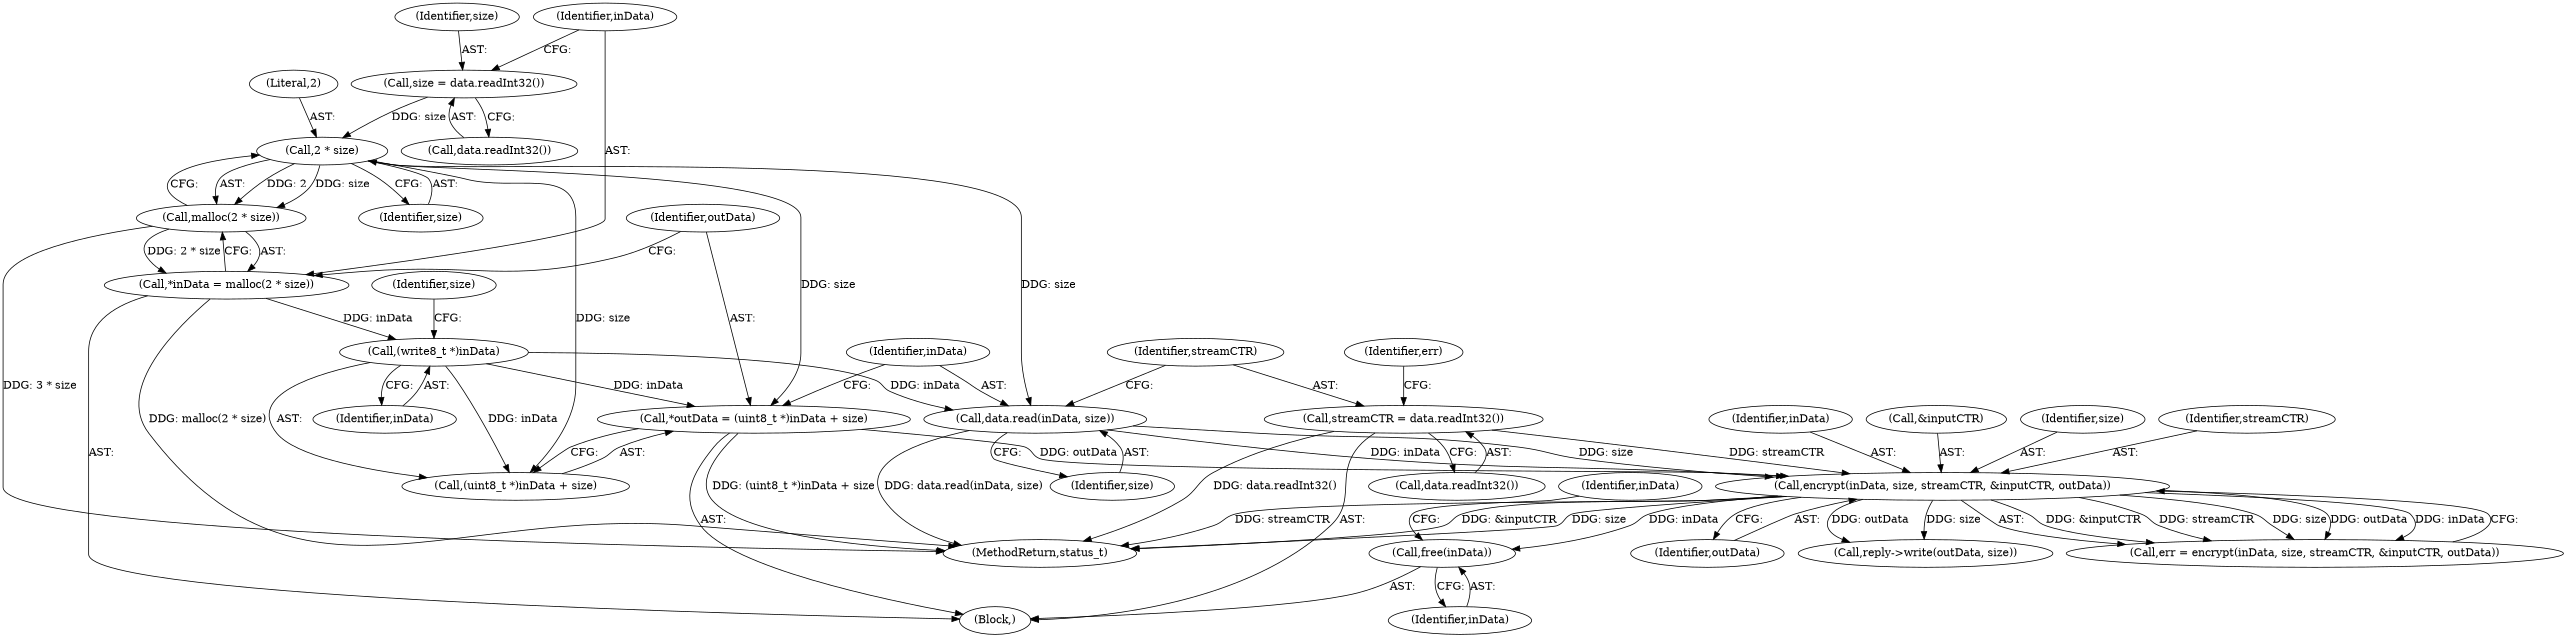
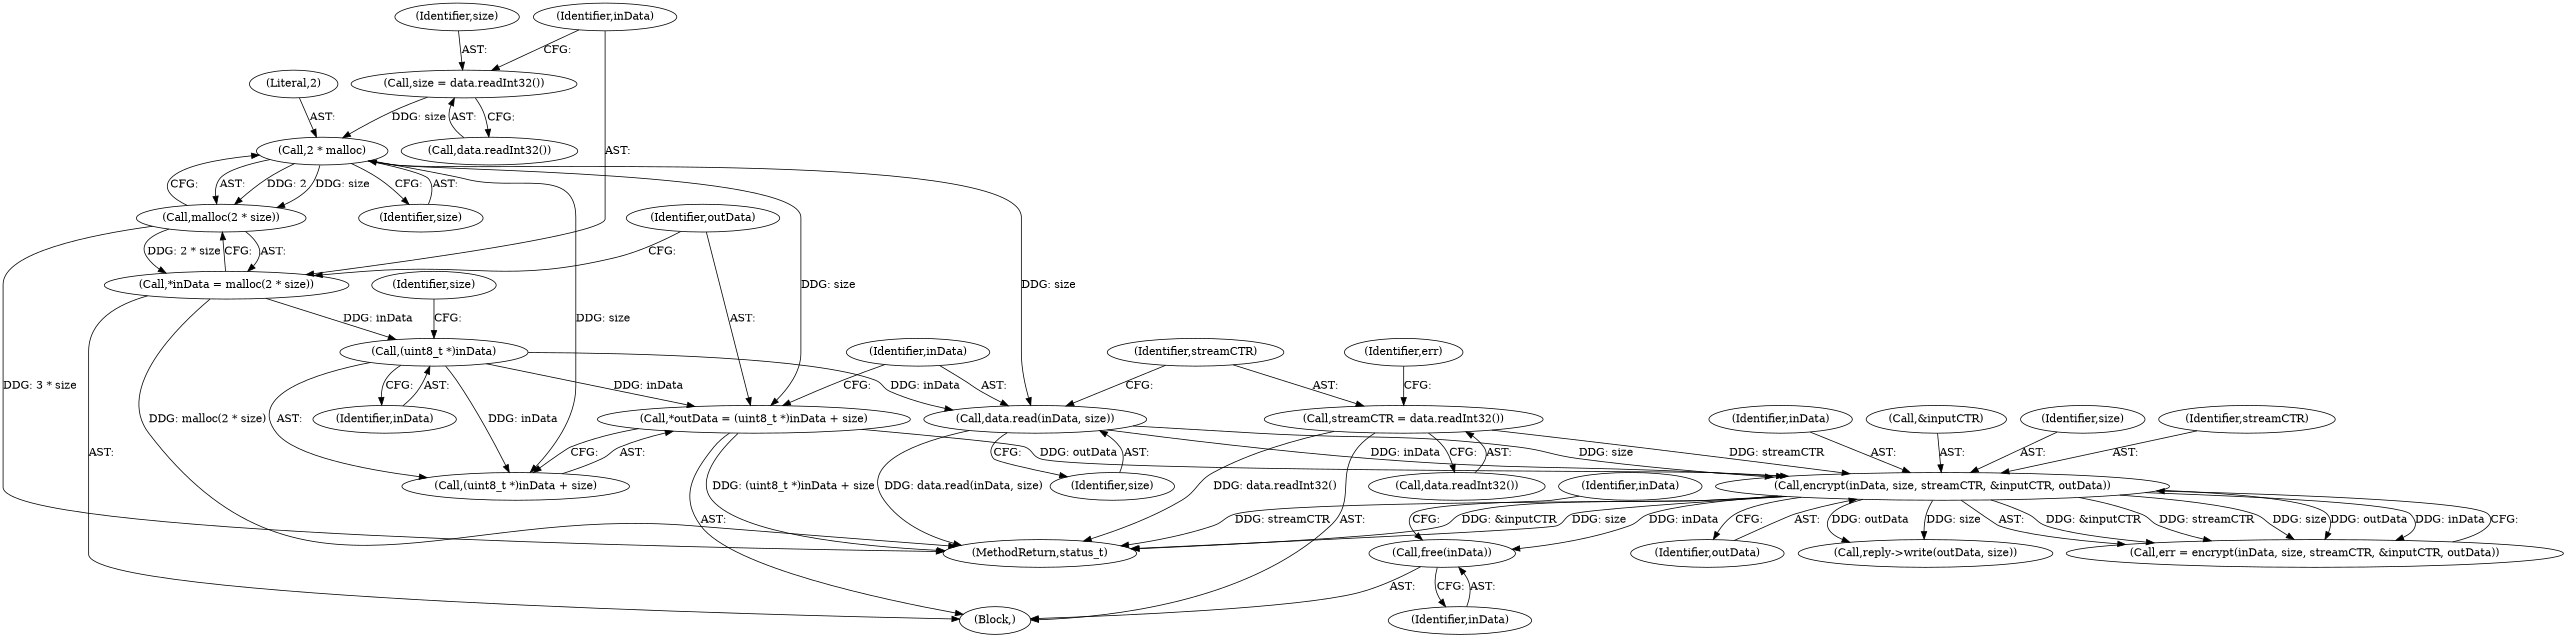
(322, 151) -> (322, 151)
(434, 352) -> (434, 352)
